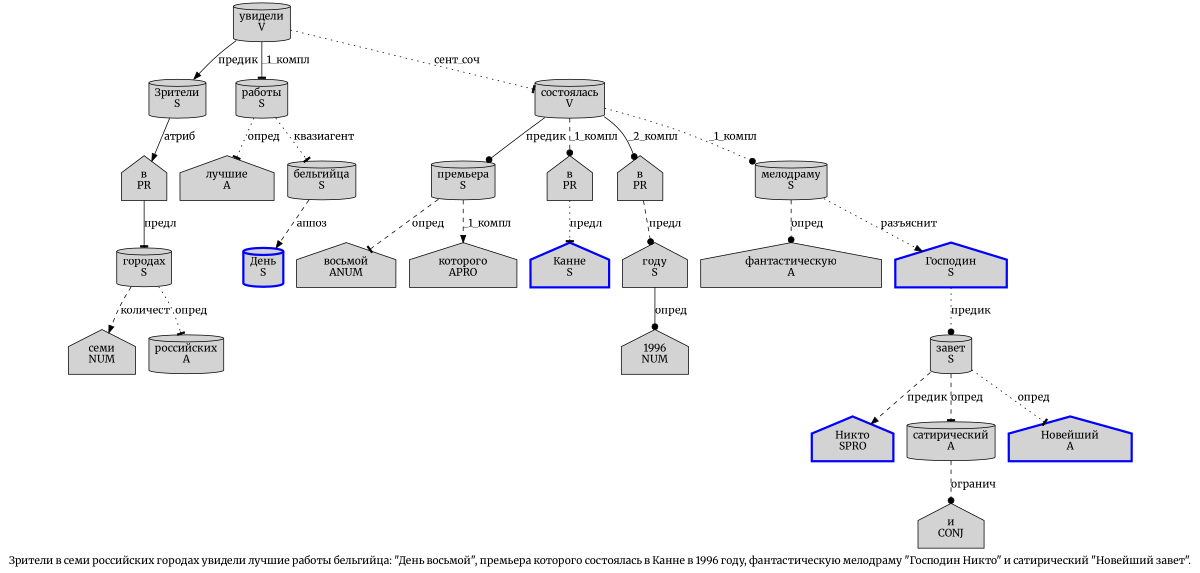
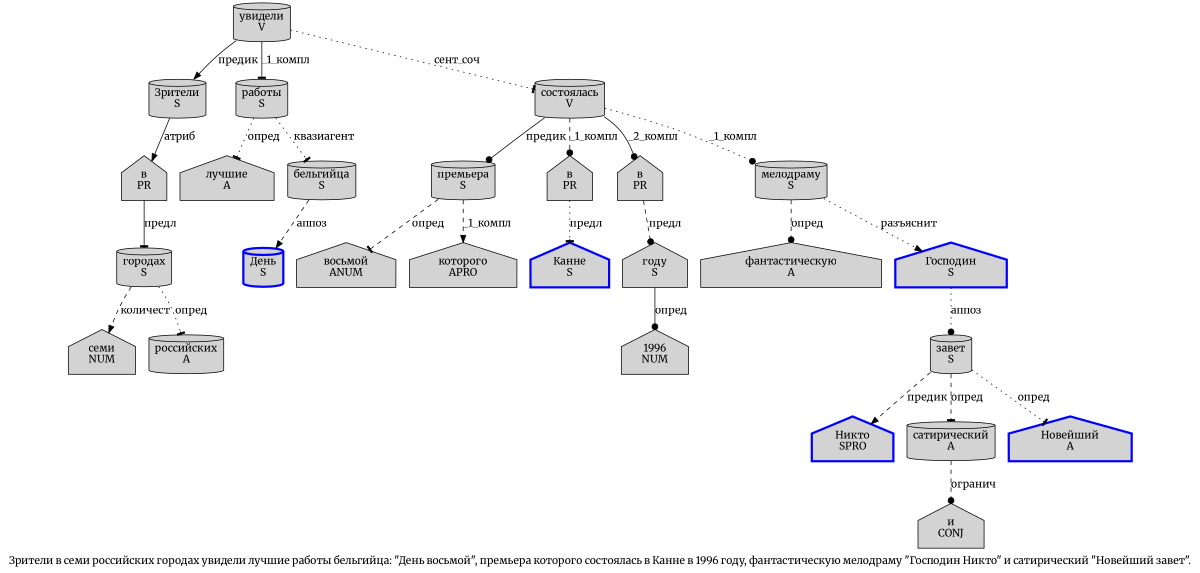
(971, 311) -> (966, 311)
